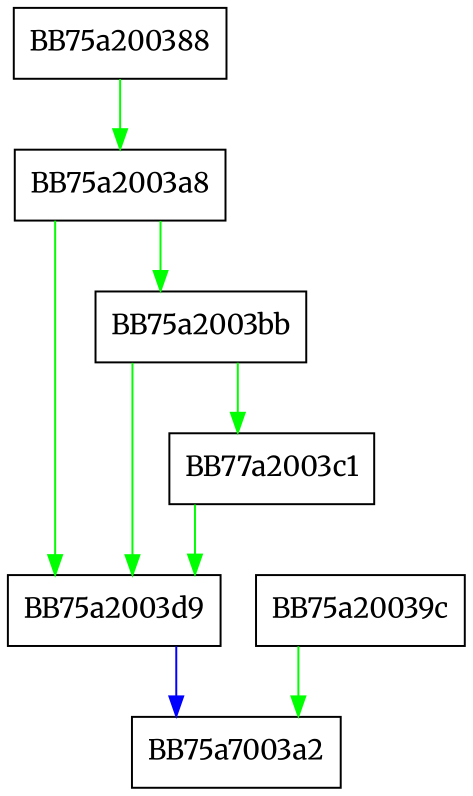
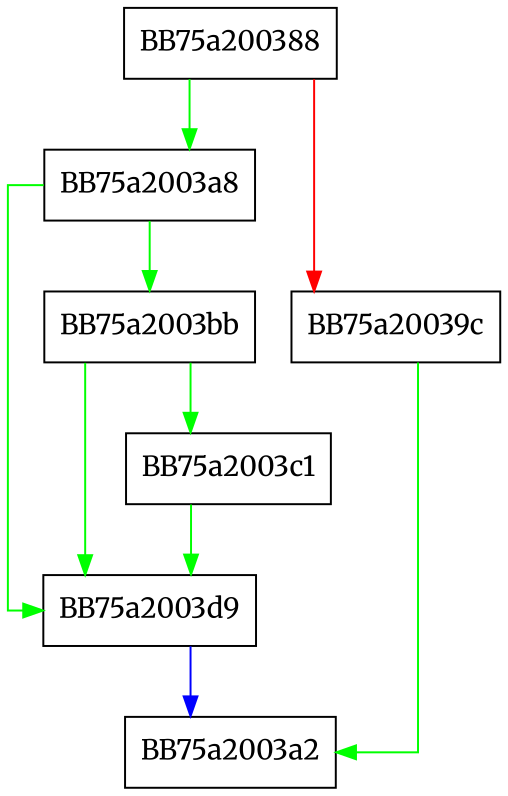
none -> (314, 175)
(272, 469) -> (228, 469)
(236, 752) -> (230, 752)
